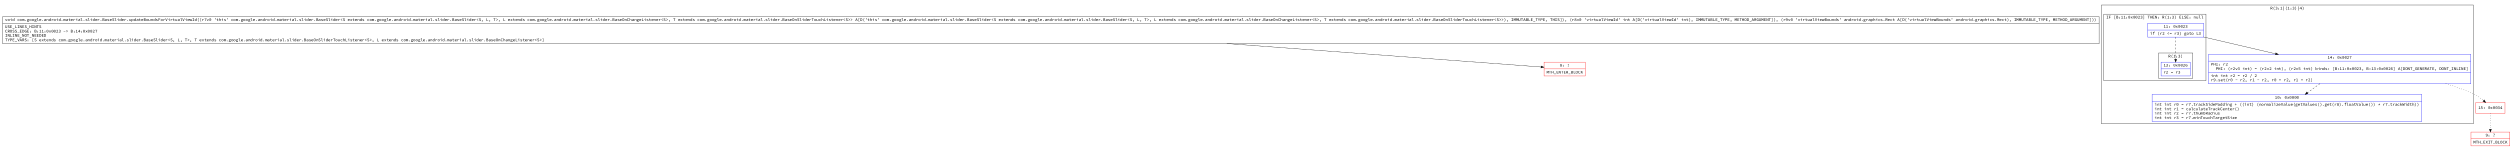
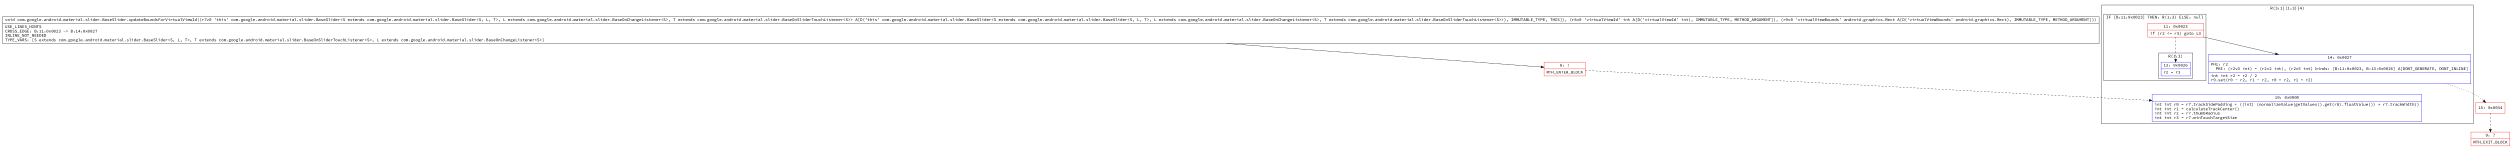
(2176, 30) -> (2176, 30)
(2314, 88) -> (1867, 85)
(2490, 121) -> (2490, 121)
